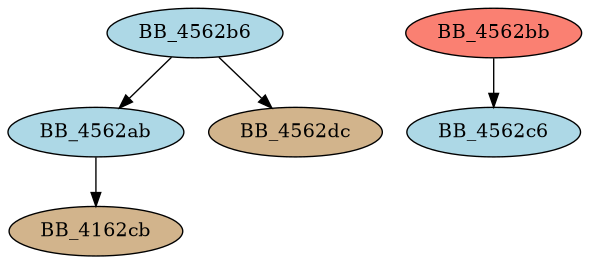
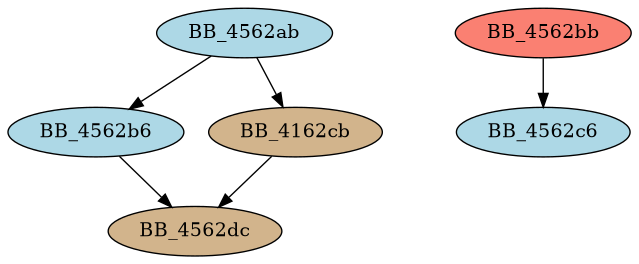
(150, 78) -> (176, 79)
none -> (250, 177)
